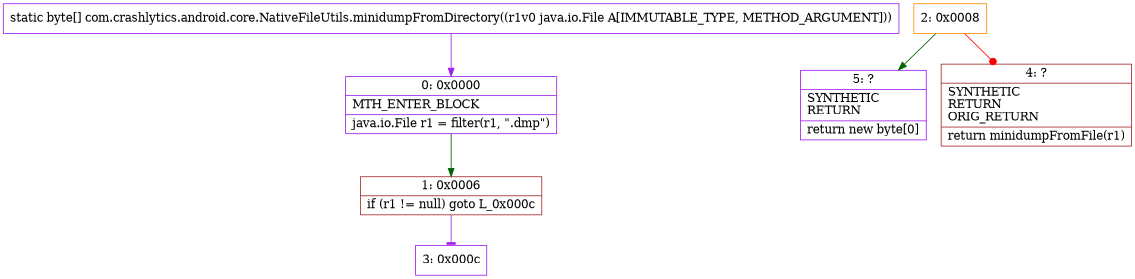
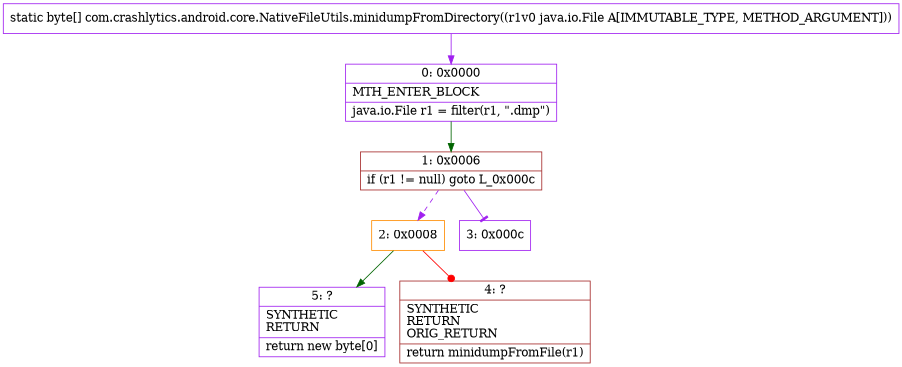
none -> (431, 202)
